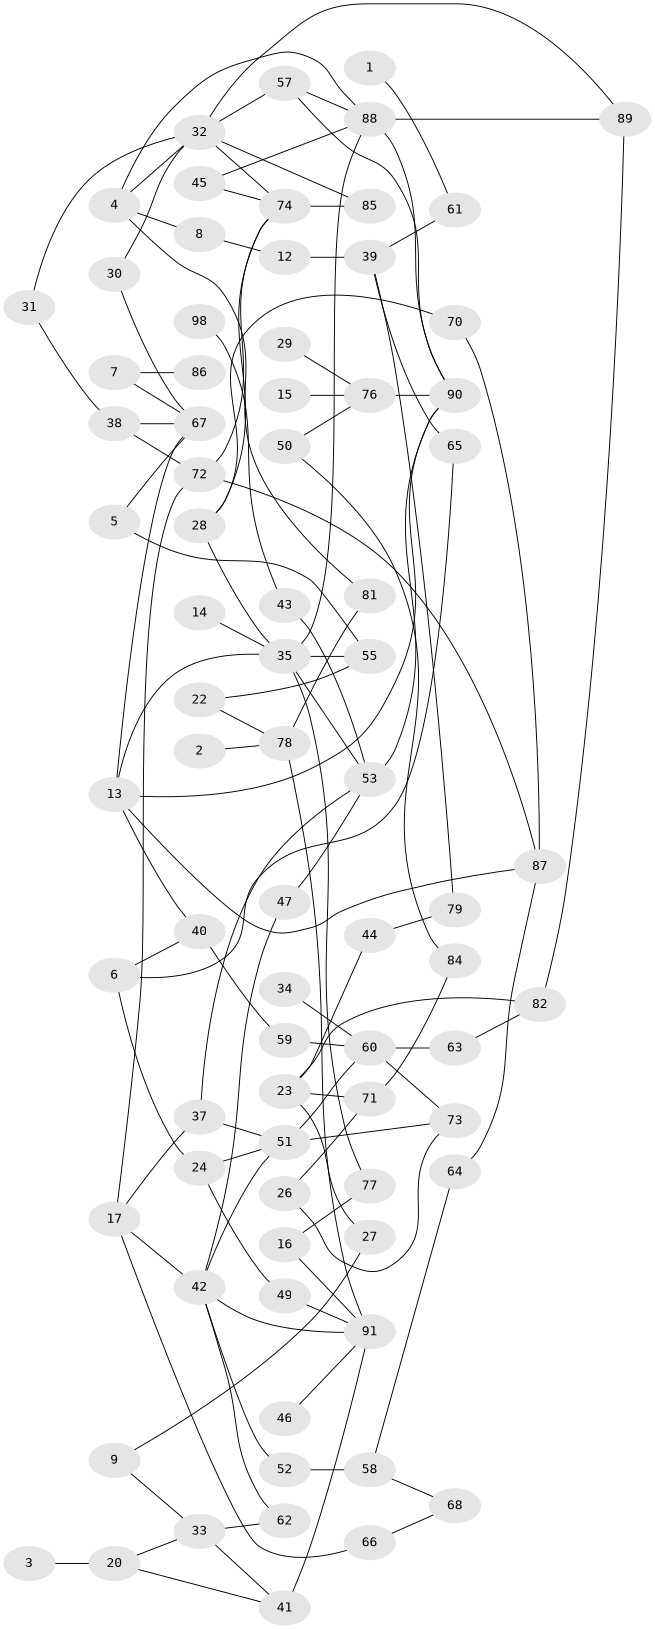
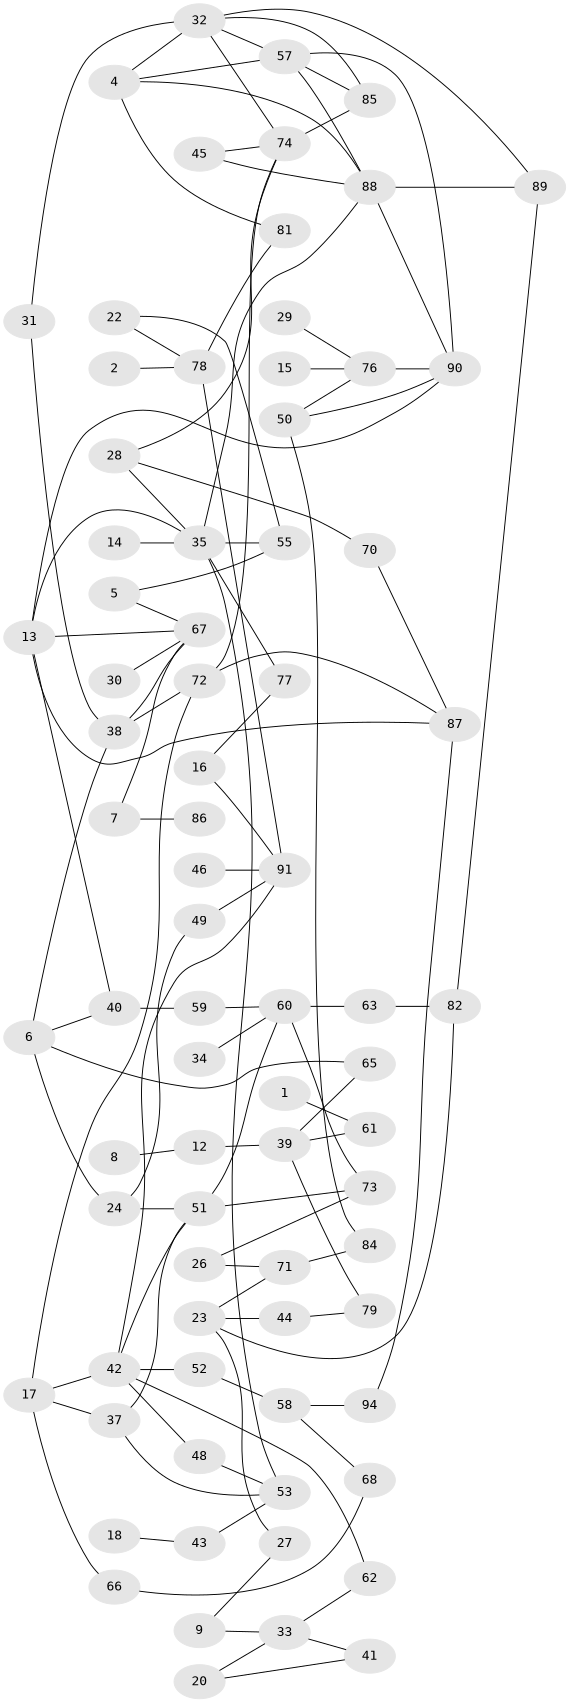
none -> (327, 79)
(153, 201) -> none
(157, 220) -> (200, 70)
(200, 322) -> (114, 1536)
(407, 550) -> (373, 401)
none -> (64, 883)
(285, 902) -> (200, 1457)
(455, 1172) -> (370, 1406)
(331, 1478) -> none
(29, 1563) -> none
